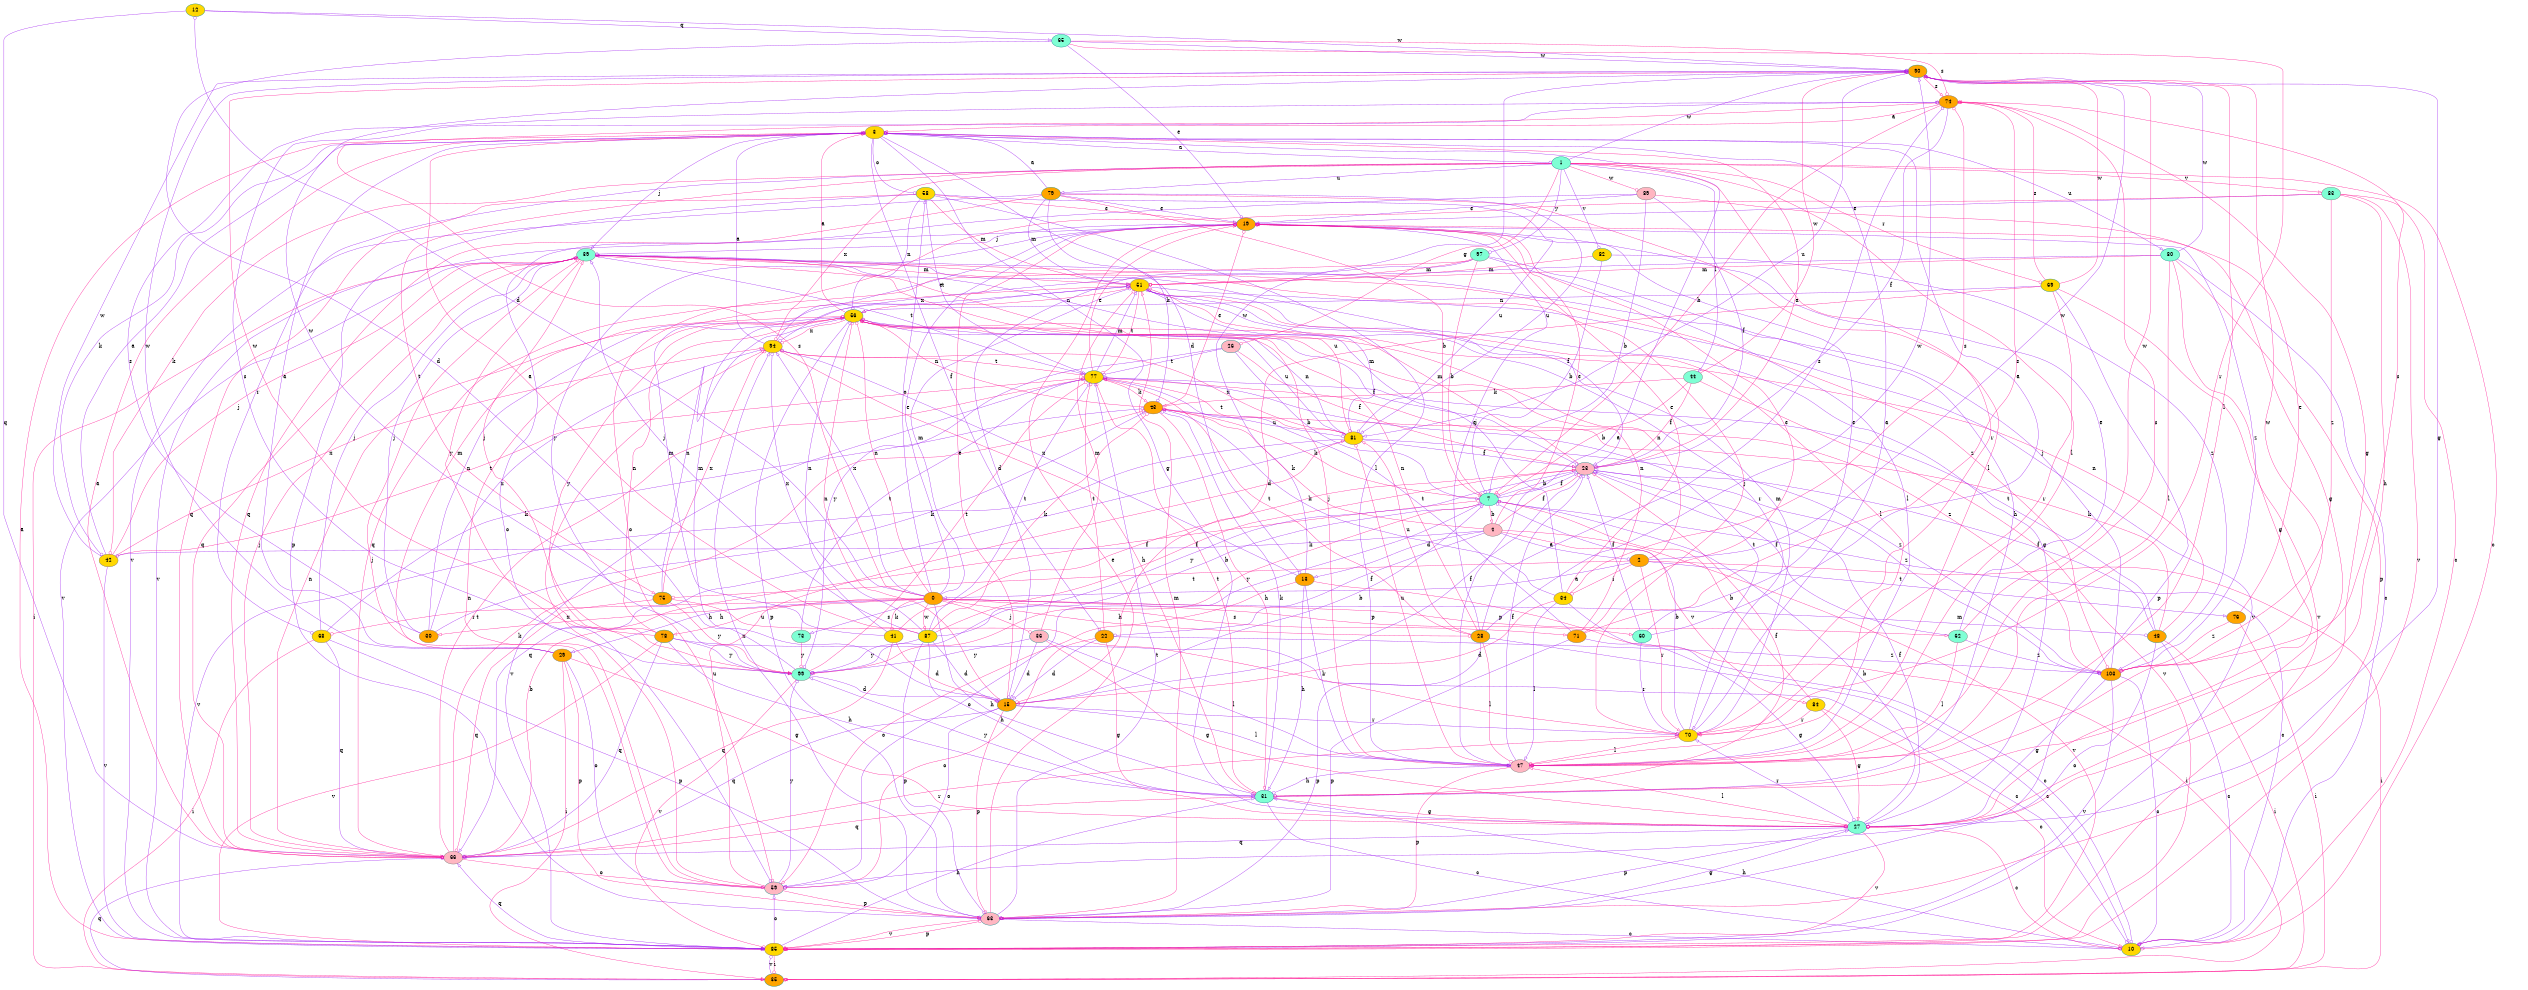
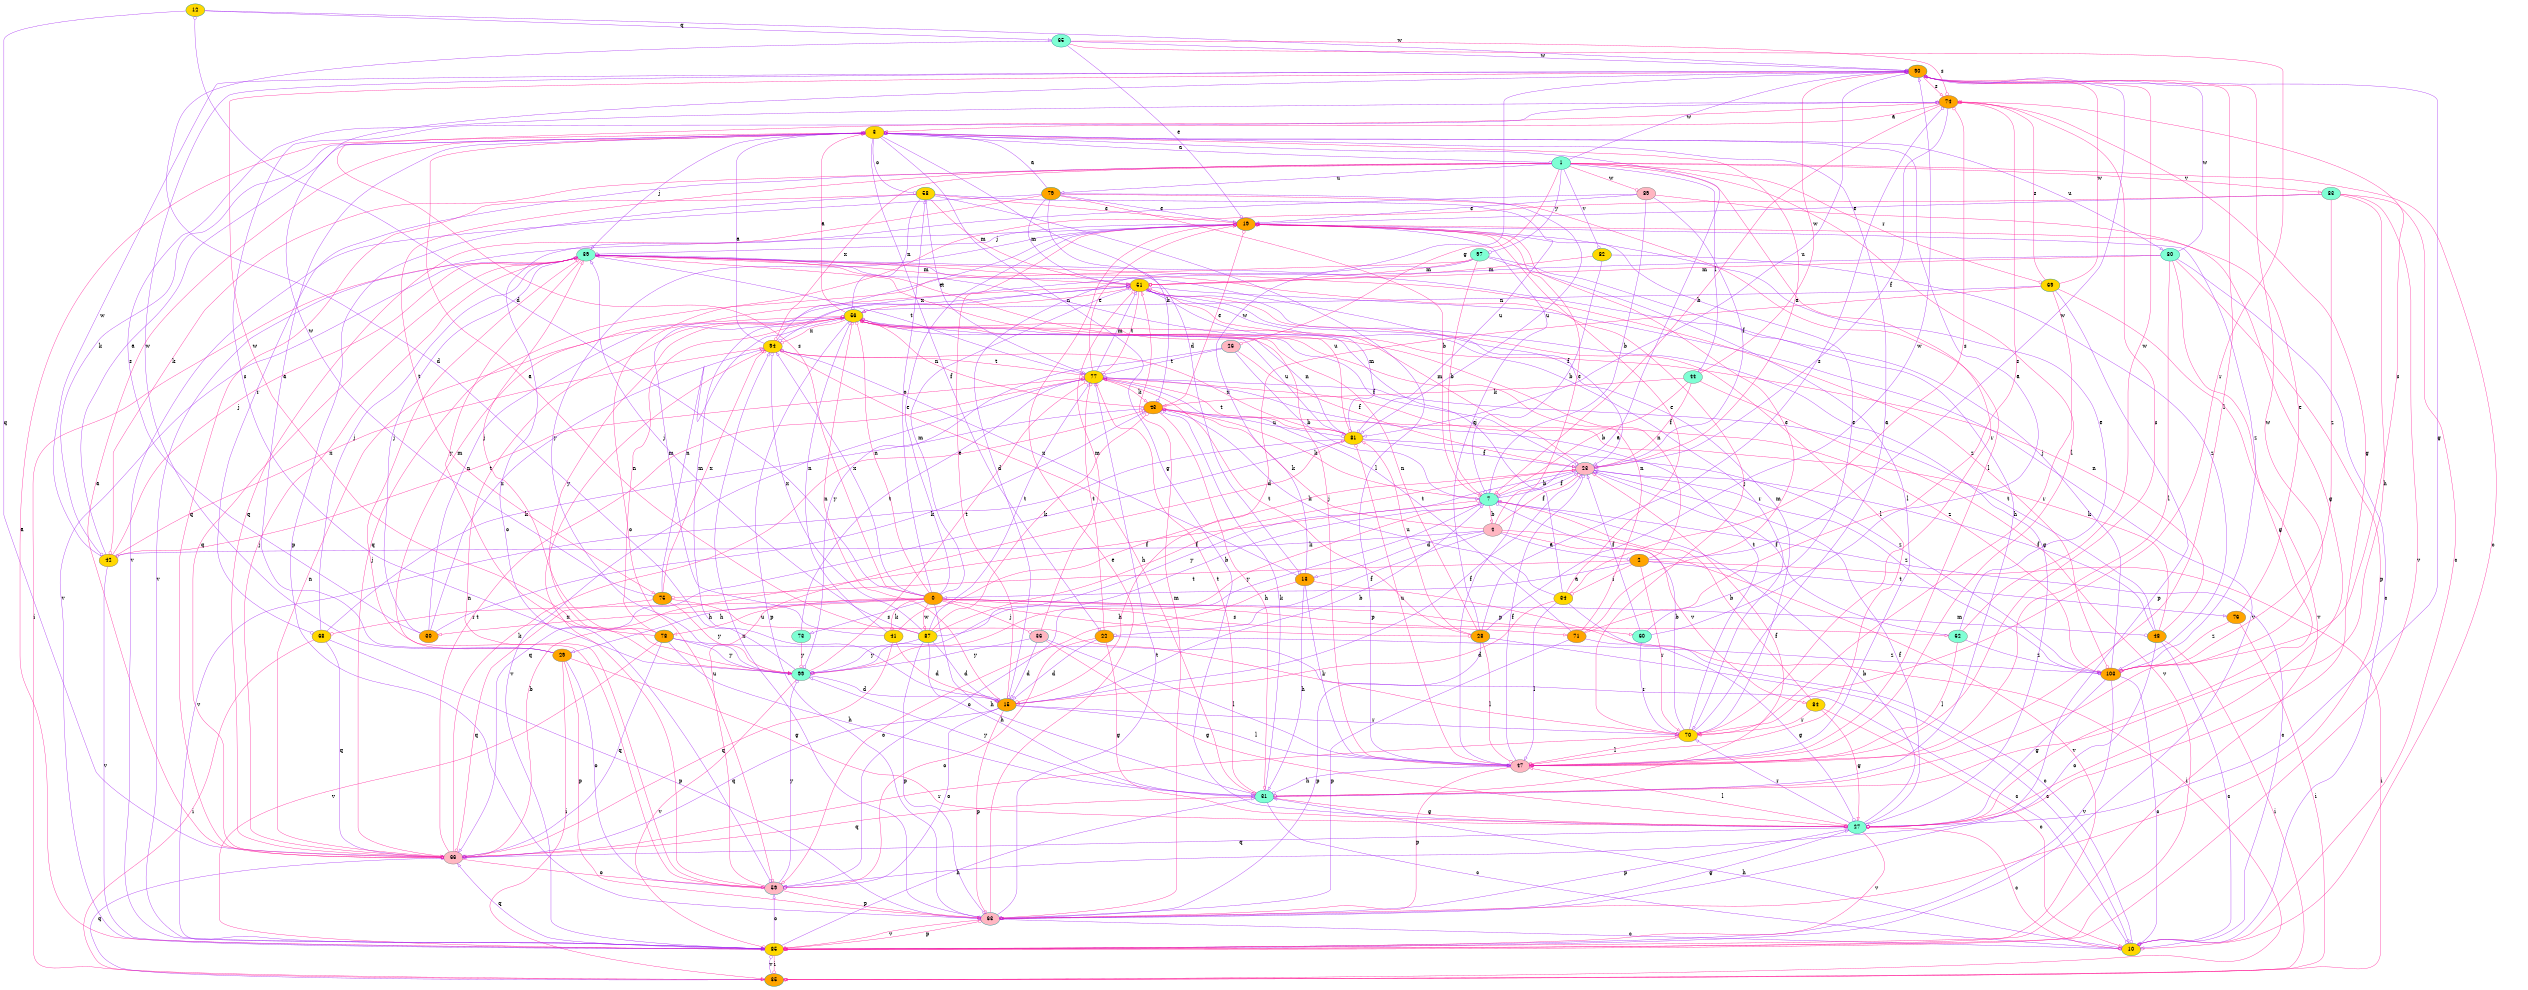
(1678, 550) -> (1678, 550)
